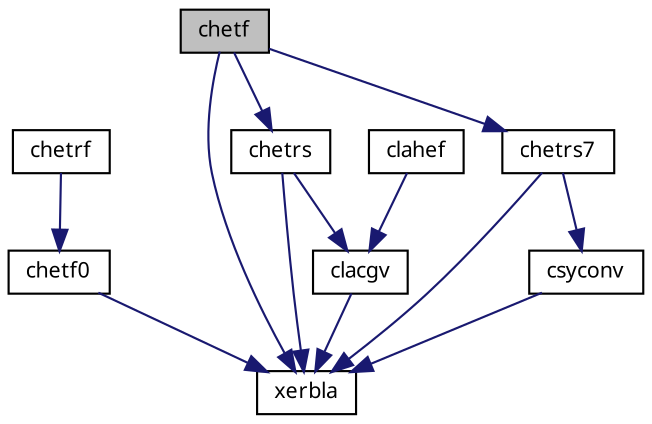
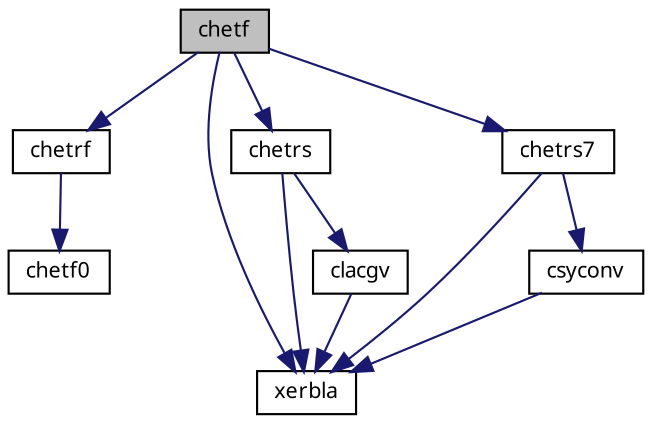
none -> (152, 85)
(416, 152) -> none
(173, 328) -> none
